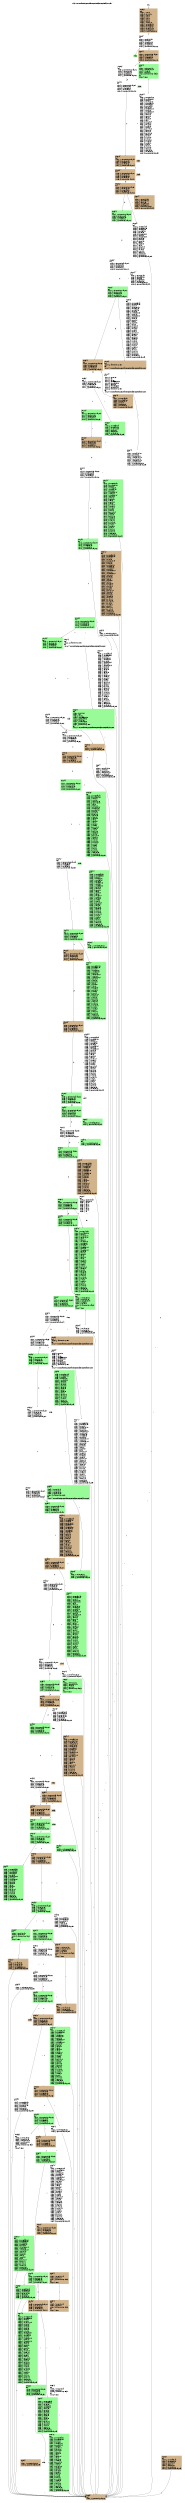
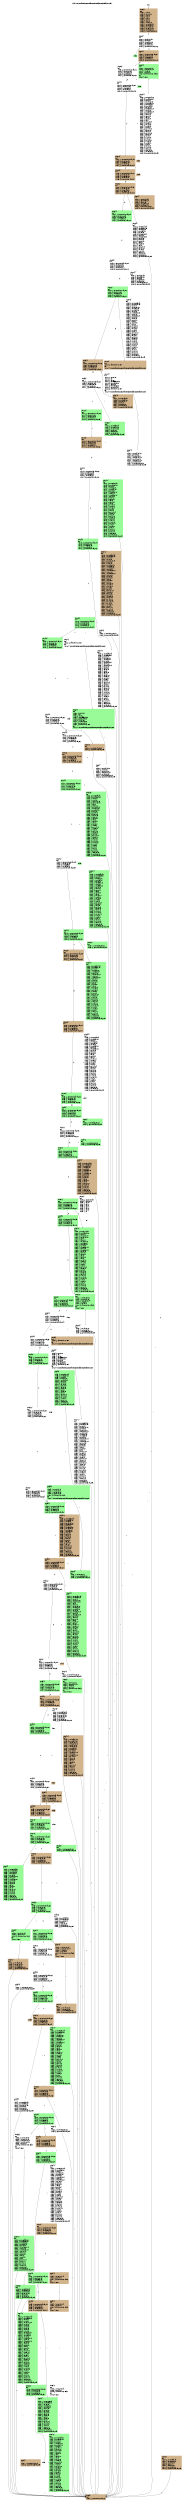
(54, 1825) -> (54, 1825)
